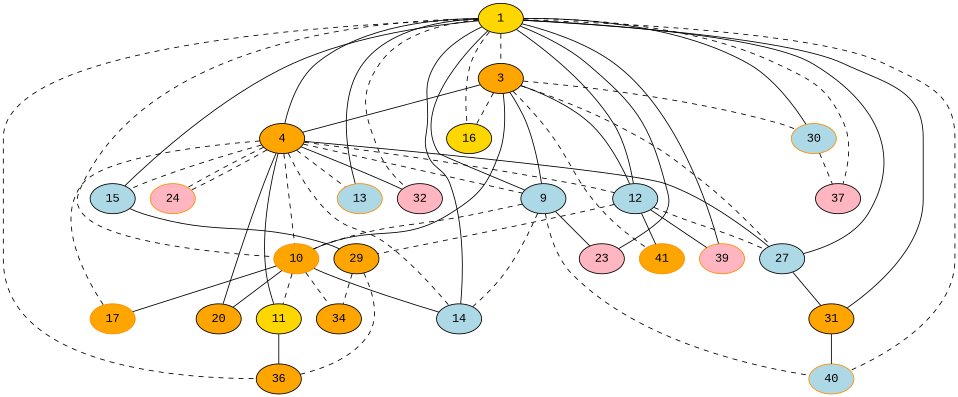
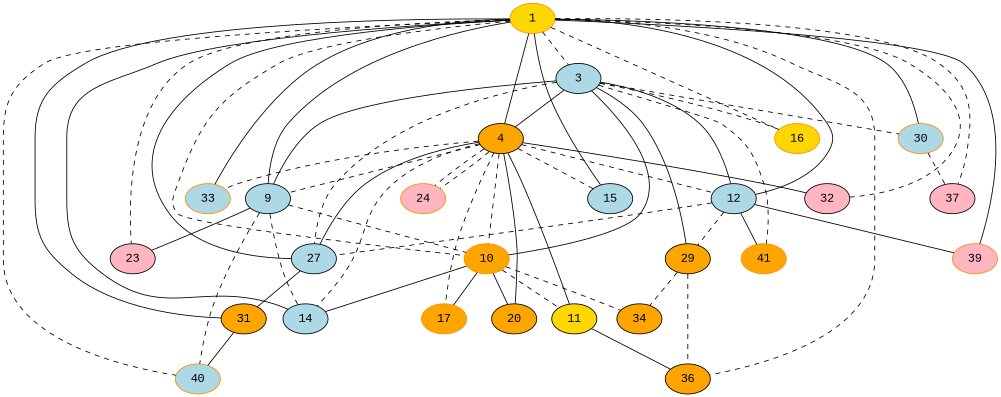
(501, 18) -> (533, 18)
(501, 78) -> (578, 78)
(641, 122) -> (200, 59)
(469, 139) -> (797, 139)
(360, 199) -> (208, 199)
(235, 229) -> (660, 154)
